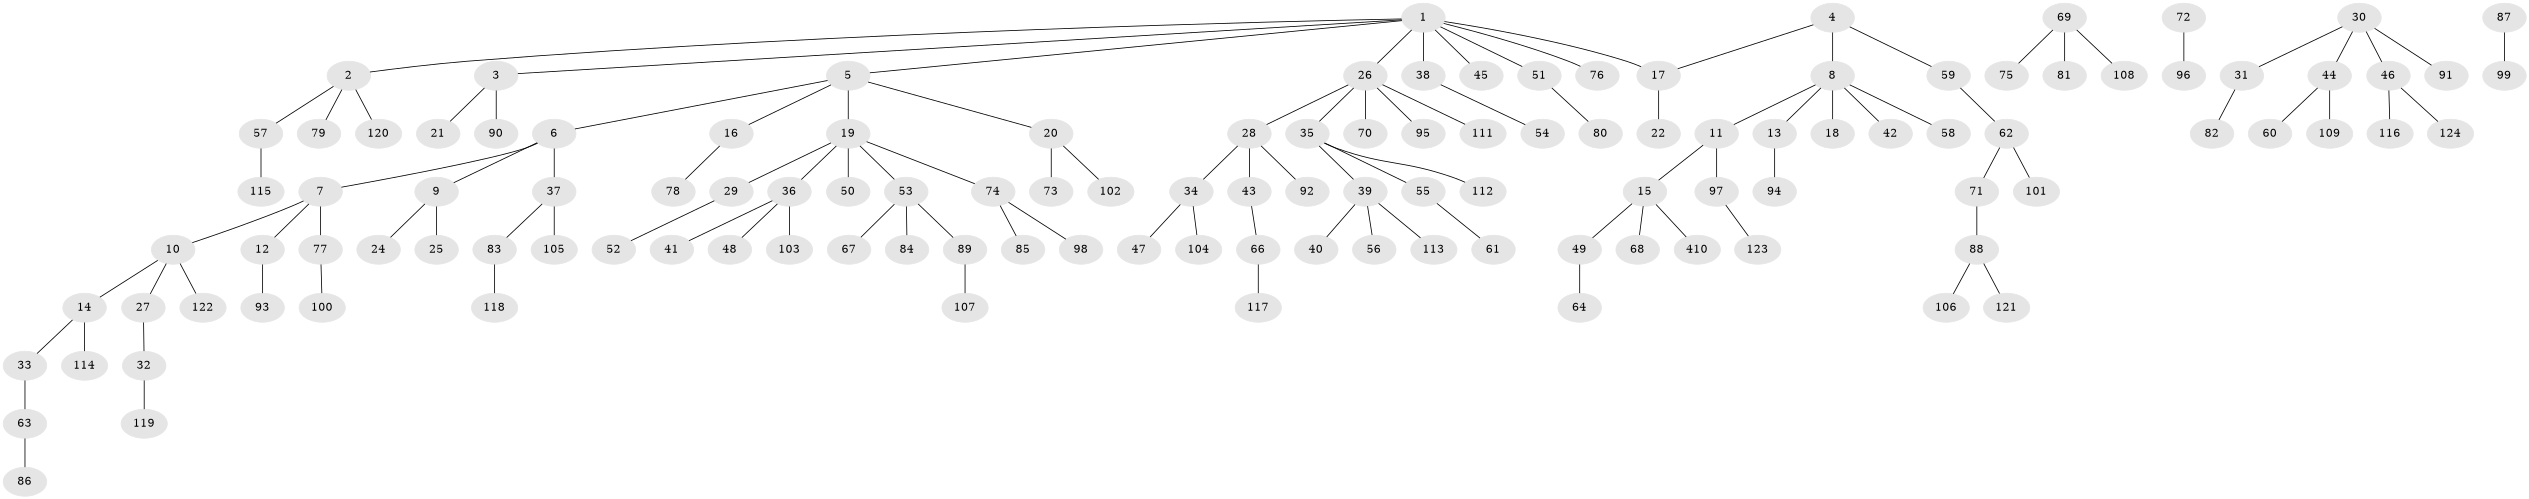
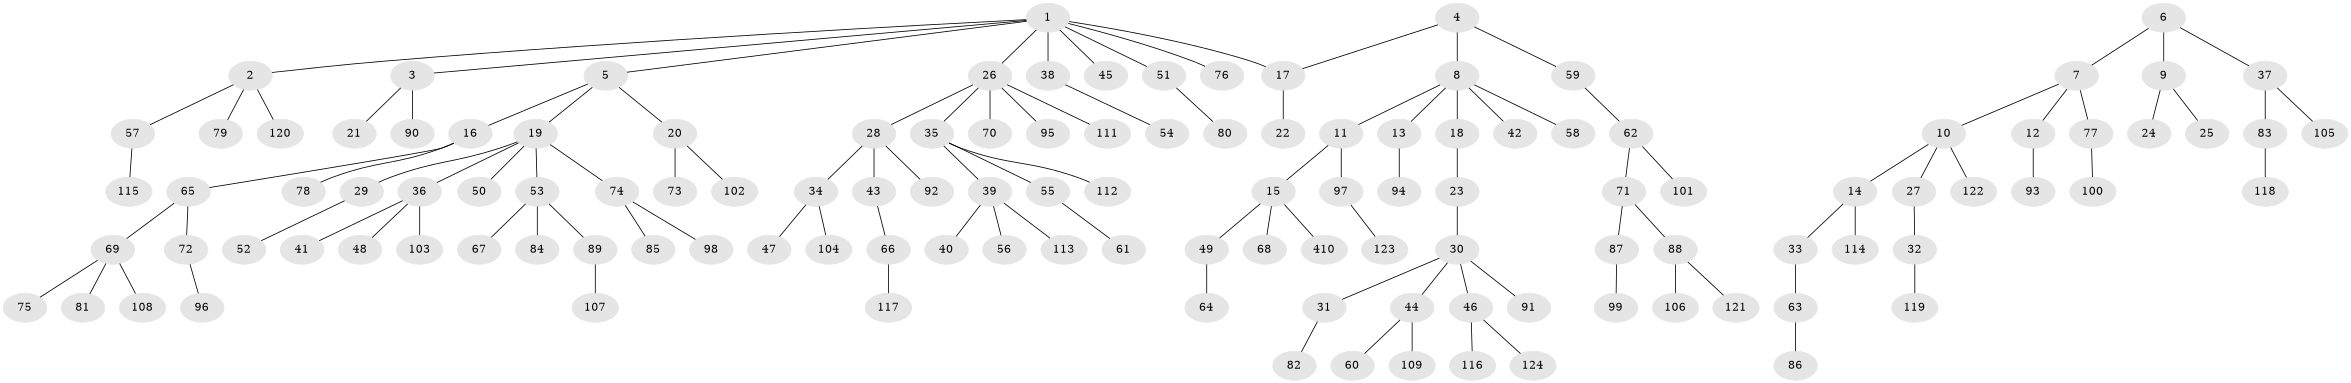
(701, 105) -> none
none -> (188, 192)
none -> (1457, 192)
none -> (1620, 221)
